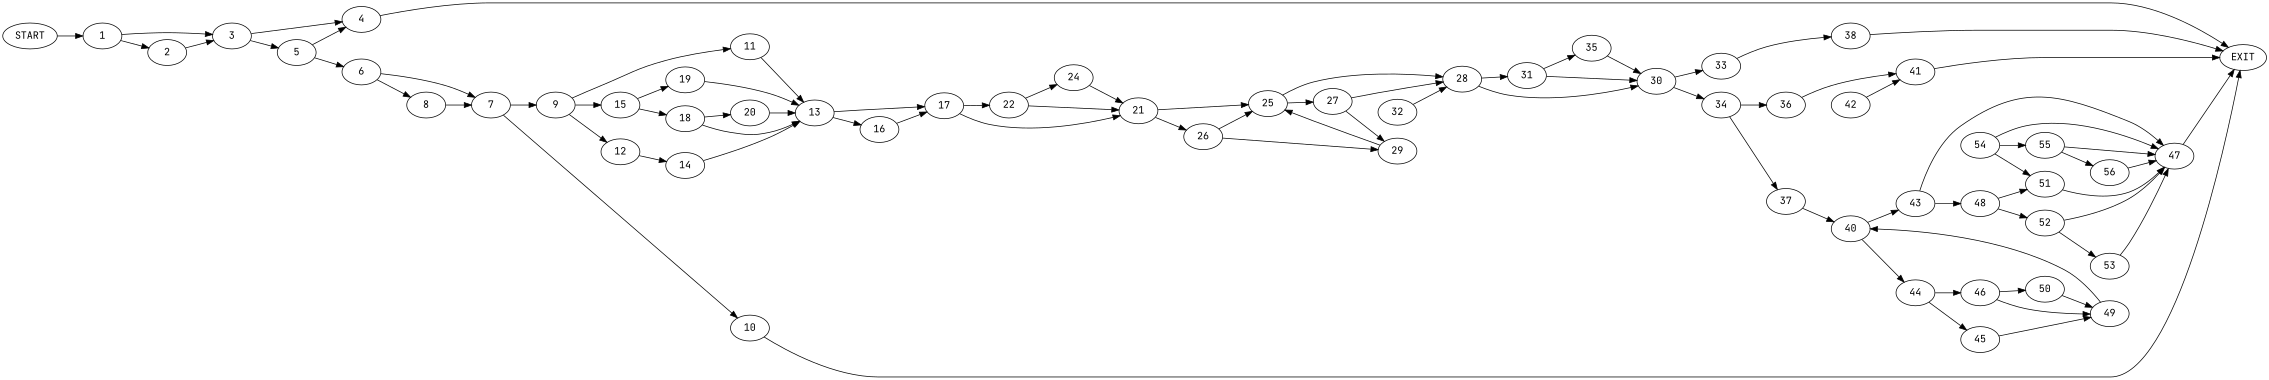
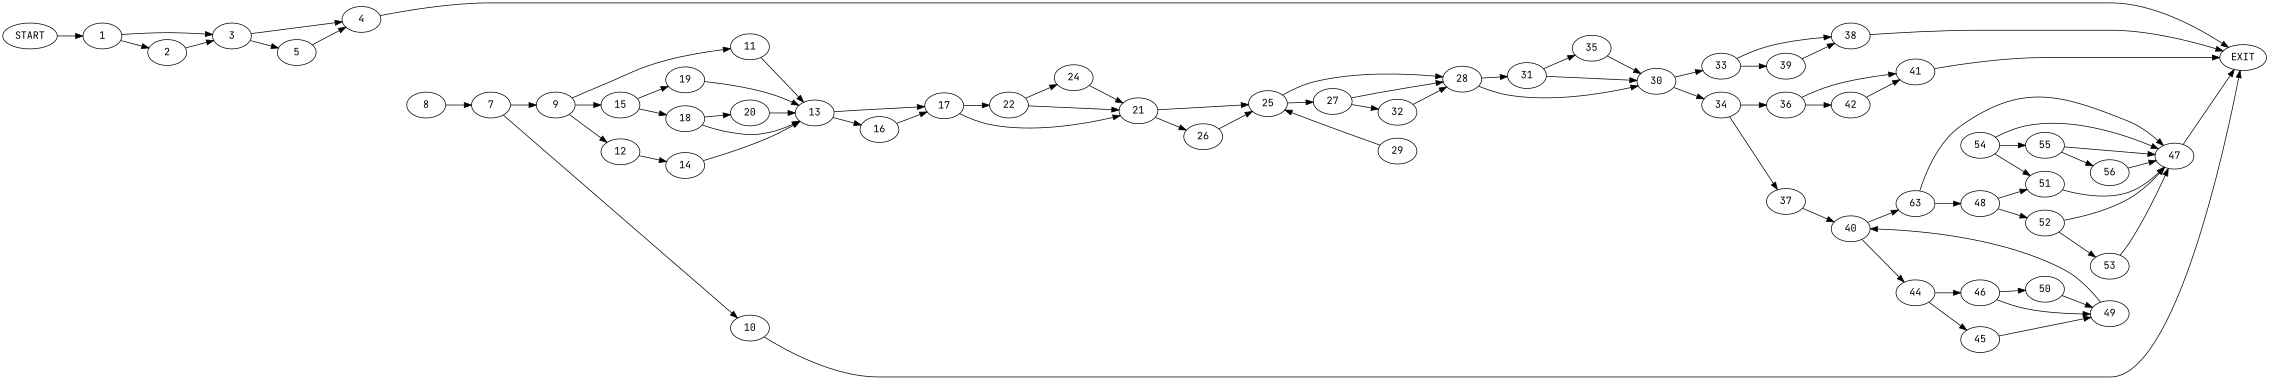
none -> (1786, 66)
(361, 72) -> none
none -> (1815, 105)
(1362, 124) -> (1361, 106)
(1297, 144) -> none
(1915, 204) -> (1915, 204)
